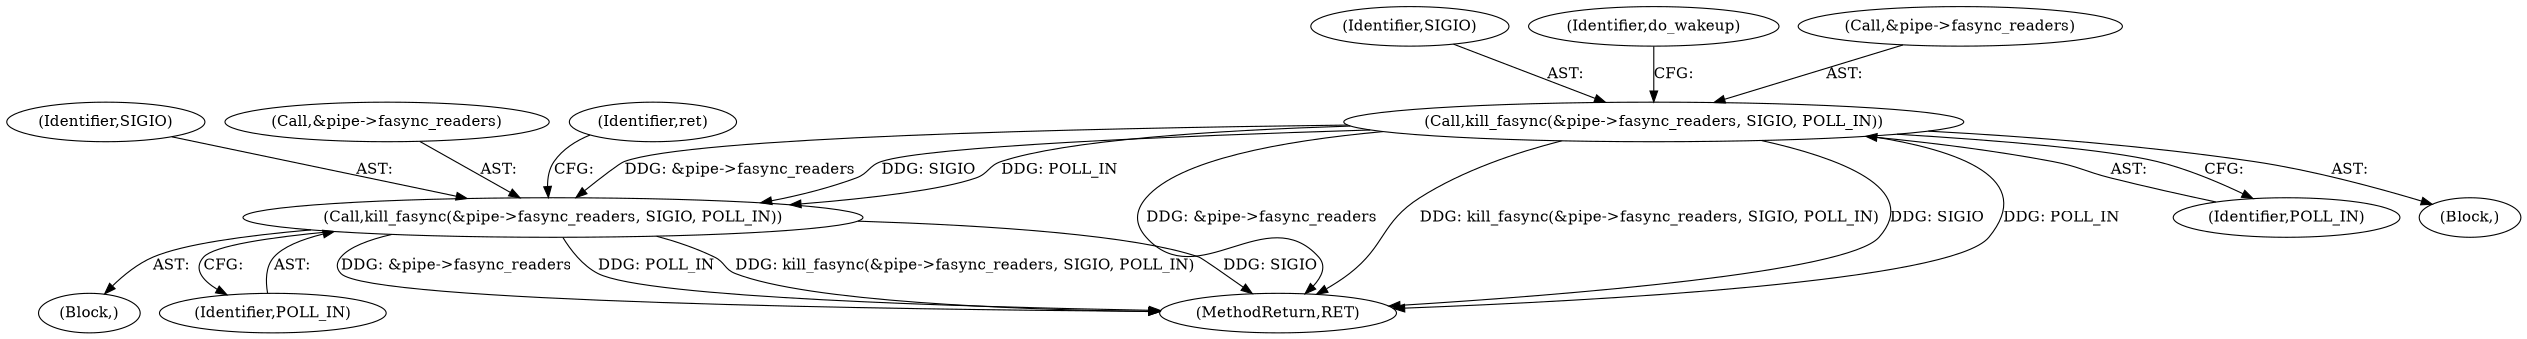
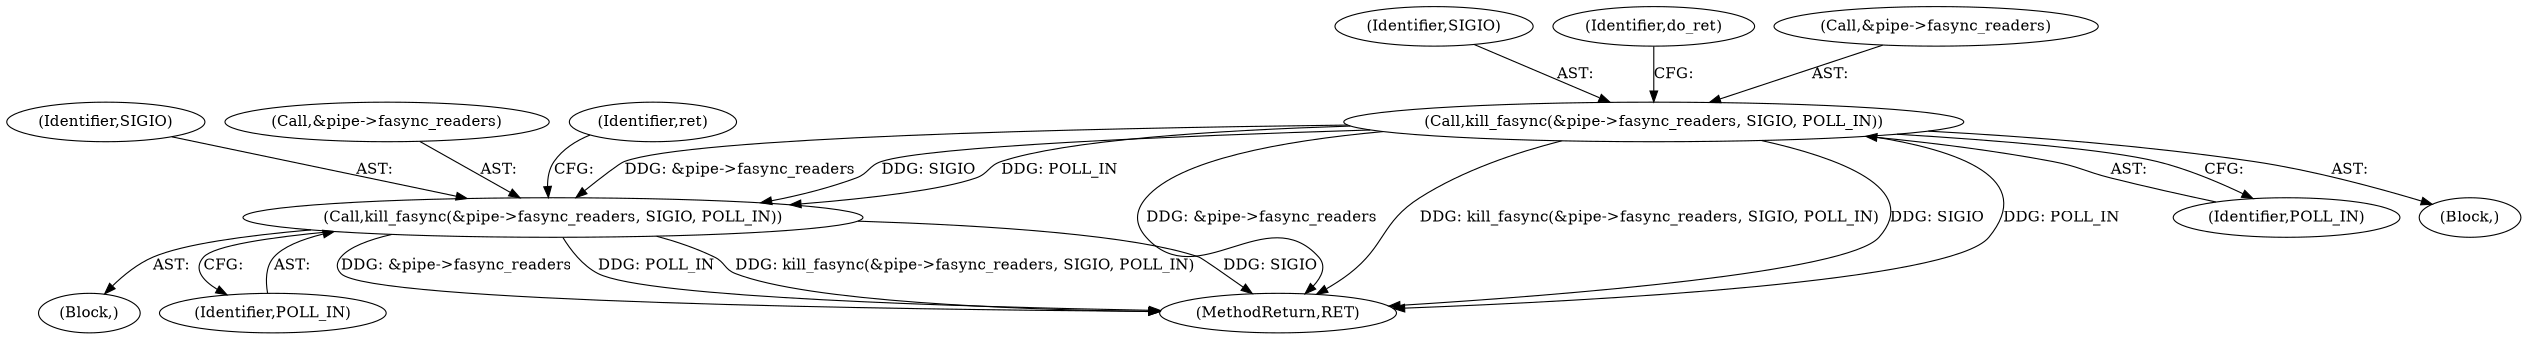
(1654, 26) -> (1654, 26)
